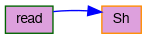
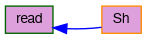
(71, 11) -> (84, 29)
